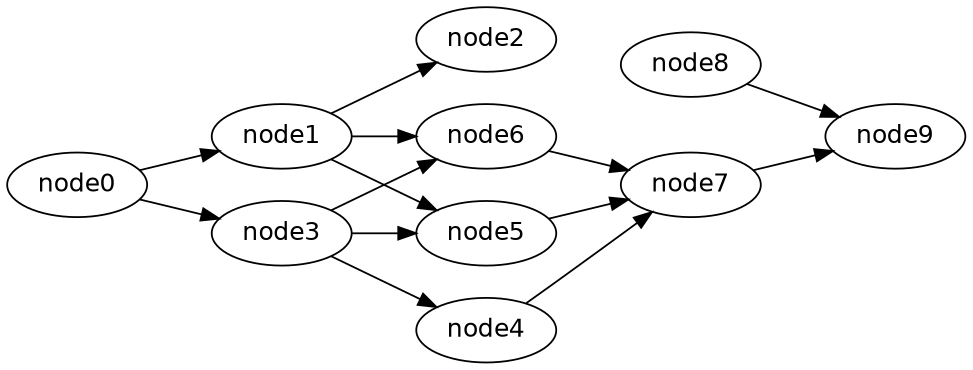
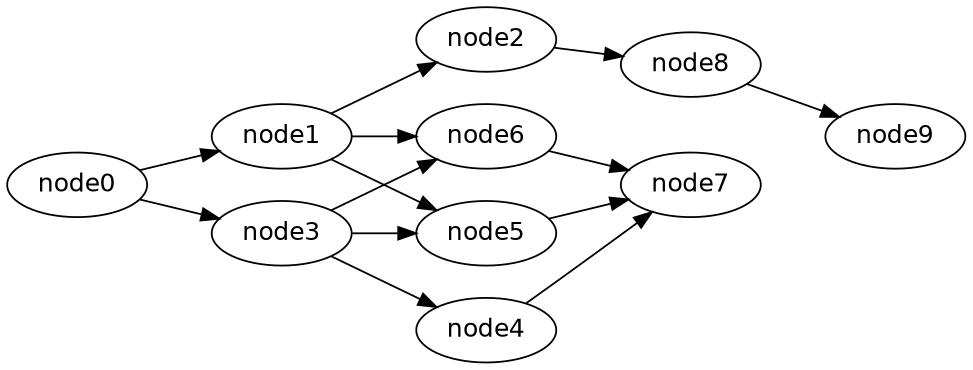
none -> (580, 51)
(784, 163) -> none
